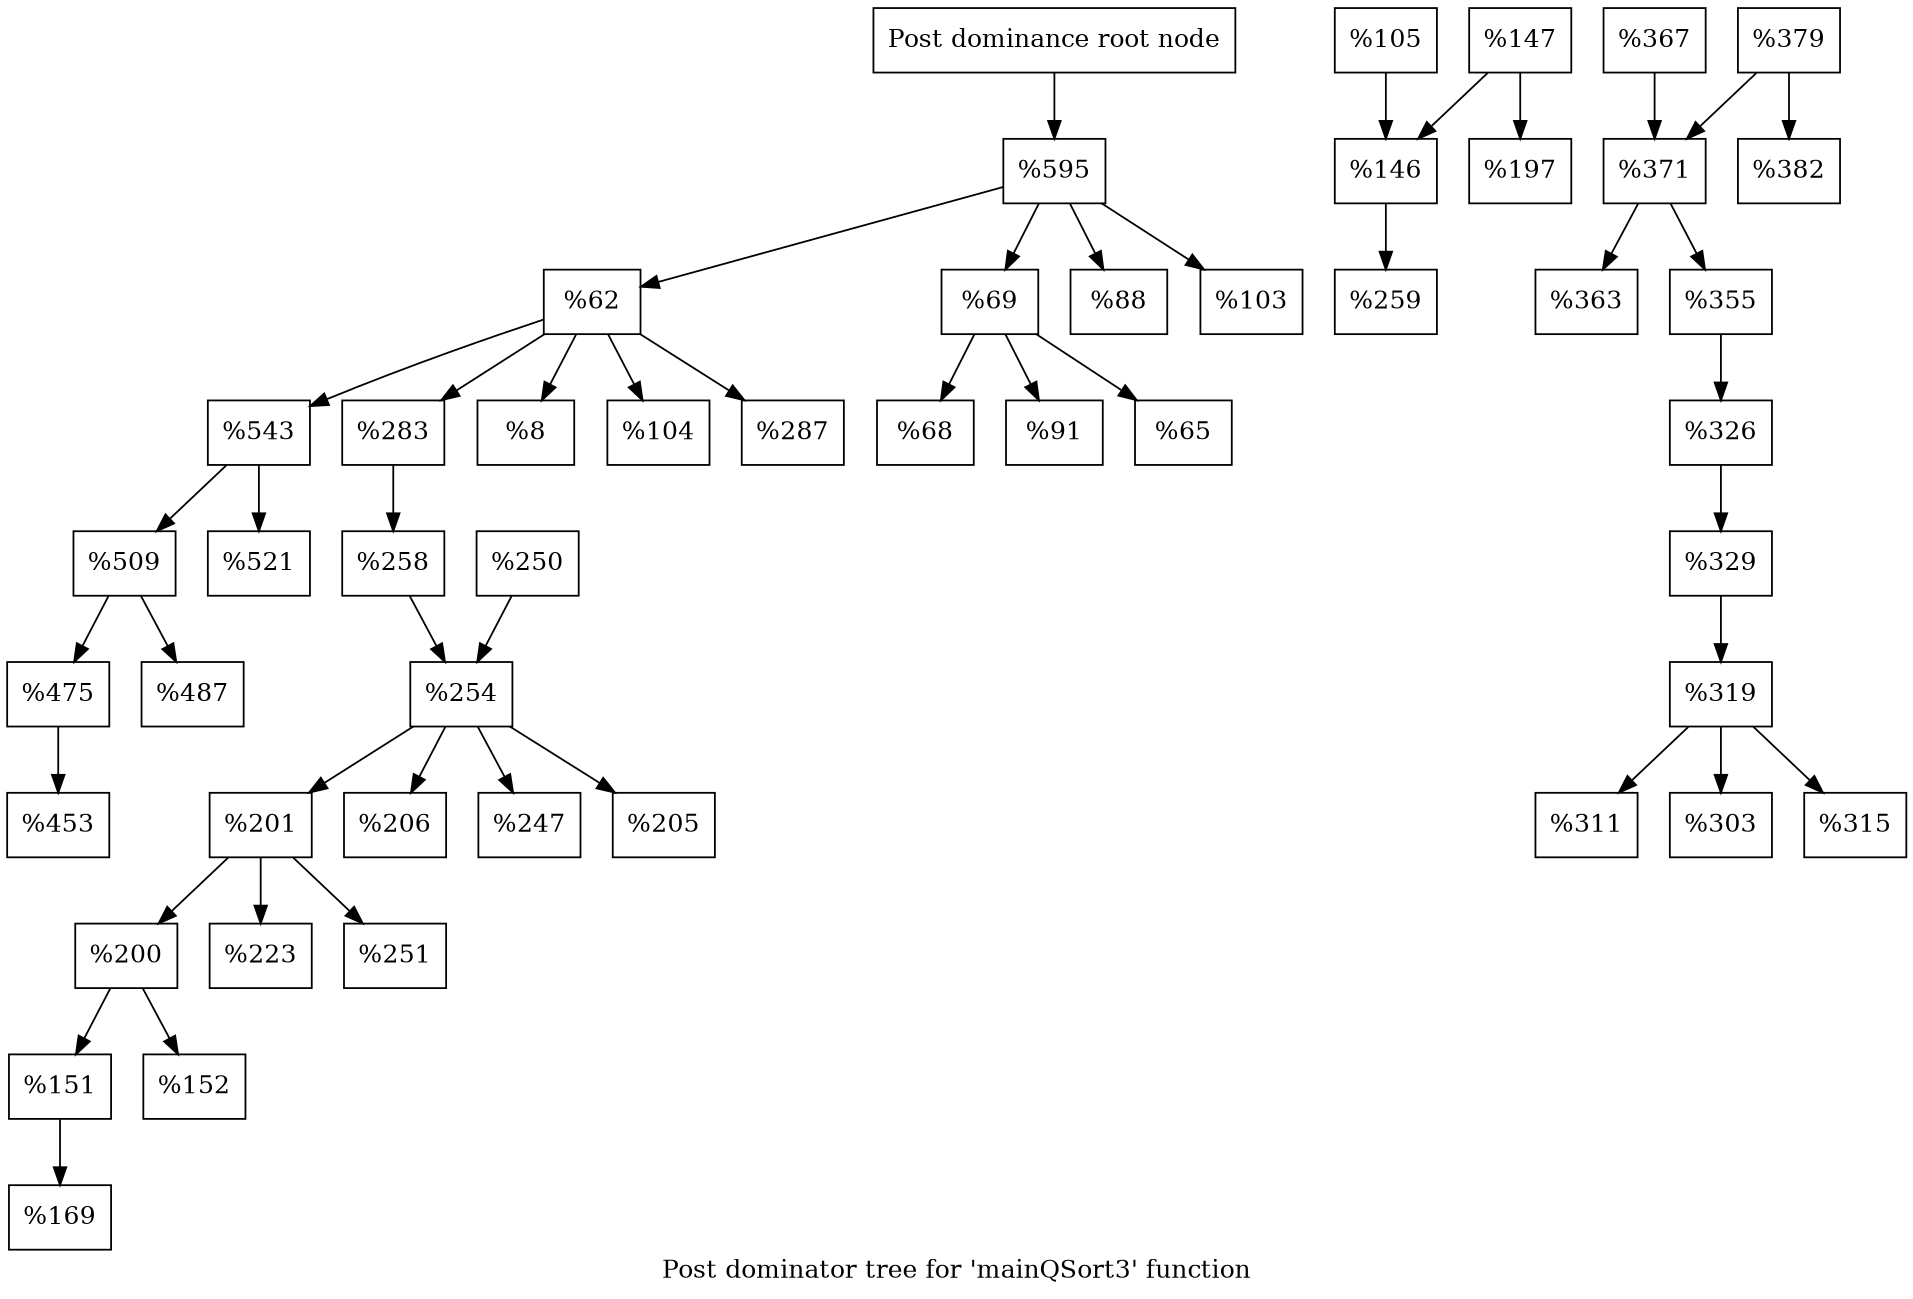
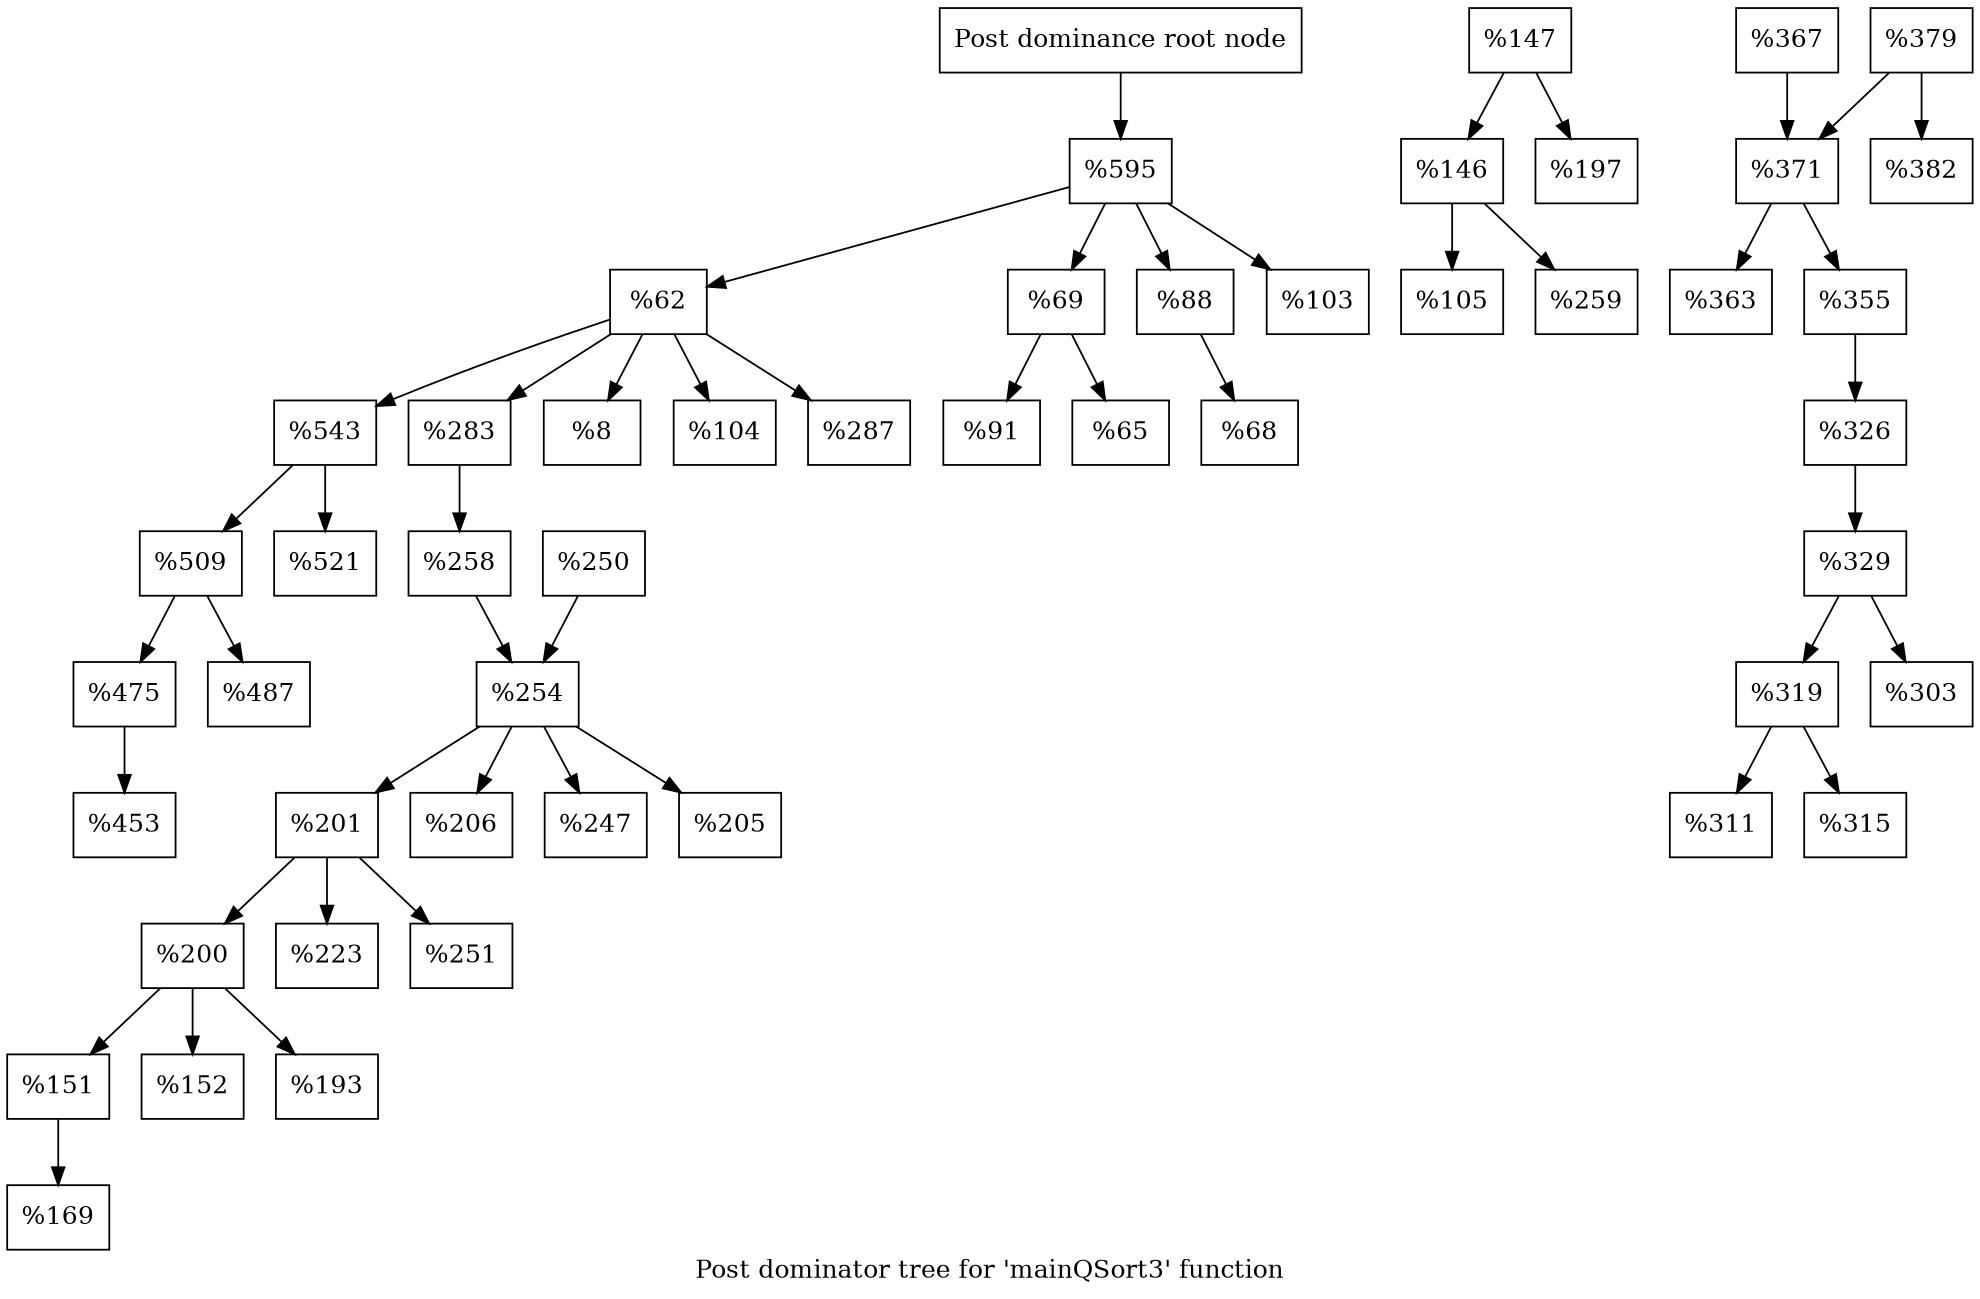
(1386, 97) -> (1452, 228)
(962, 359) -> (1213, 359)
(1721, 751) -> (1884, 621)
none -> (327, 1087)
